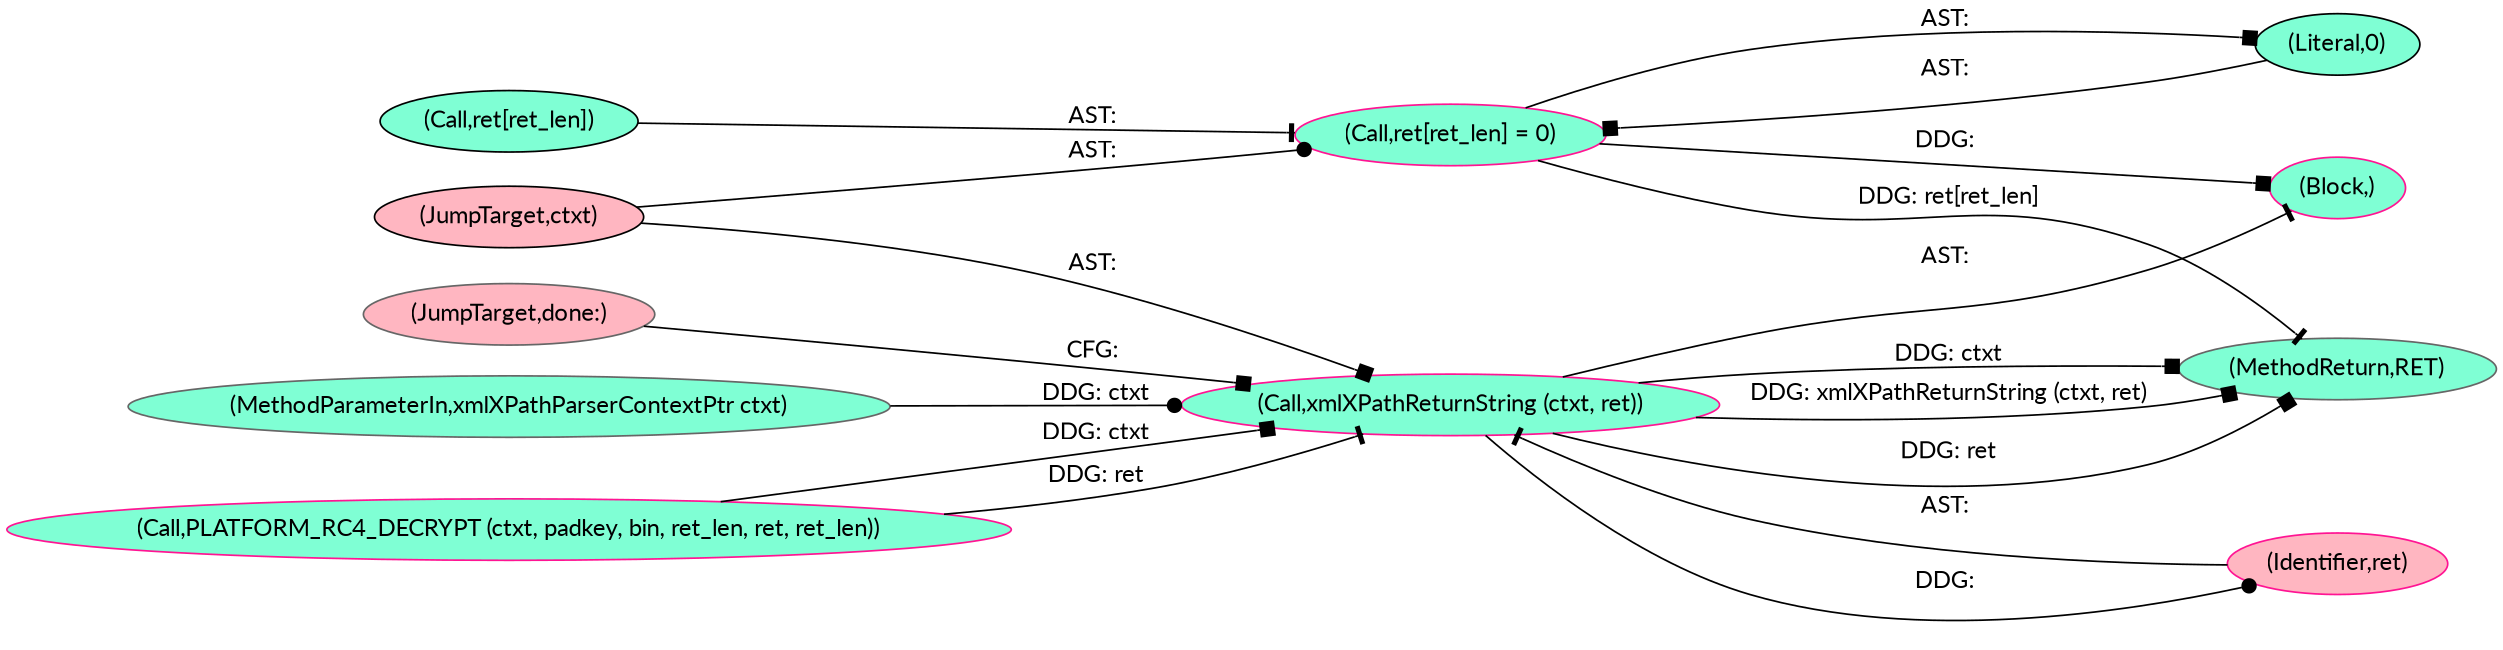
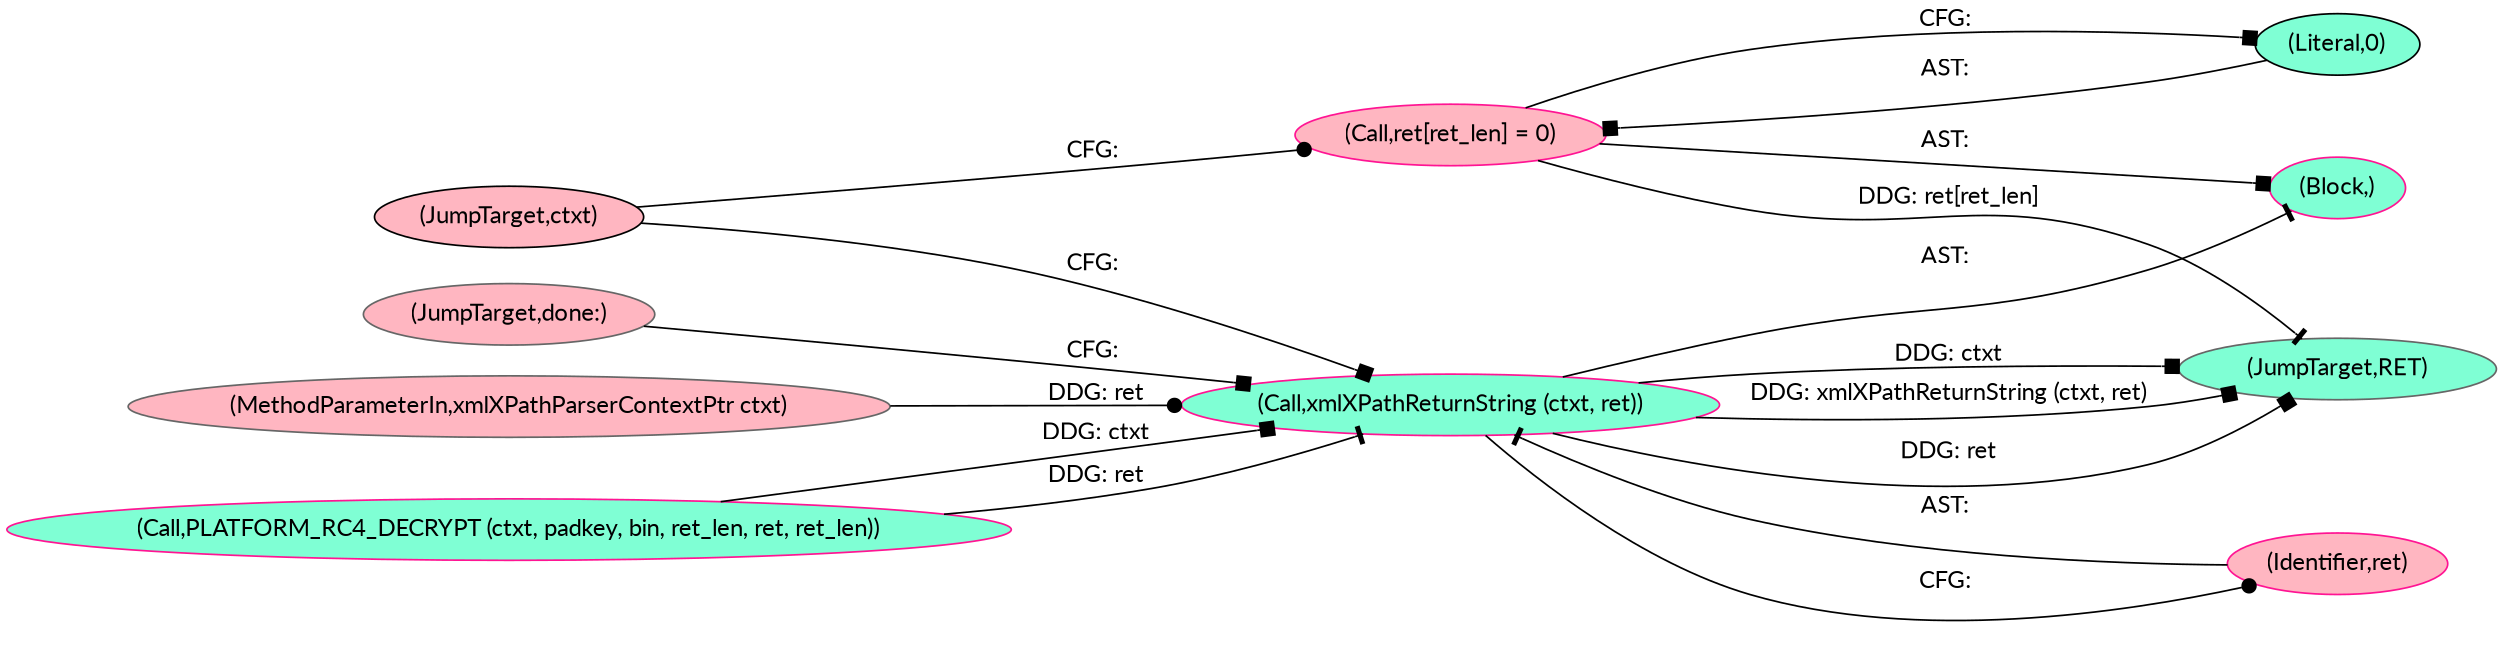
(1949, 20) -> (1949, 20)
(509, 121) -> none
(1450, 135) -> (1450, 135)
(1949, 141) -> (1949, 141)
(1096, 151) -> (1096, 151)
(1096, 264) -> (1096, 264)
(2338, 369) -> (2338, 369)
(1096, 394) -> (1096, 394)
(509, 407) -> (509, 407)
(1949, 582) -> (1949, 582)
